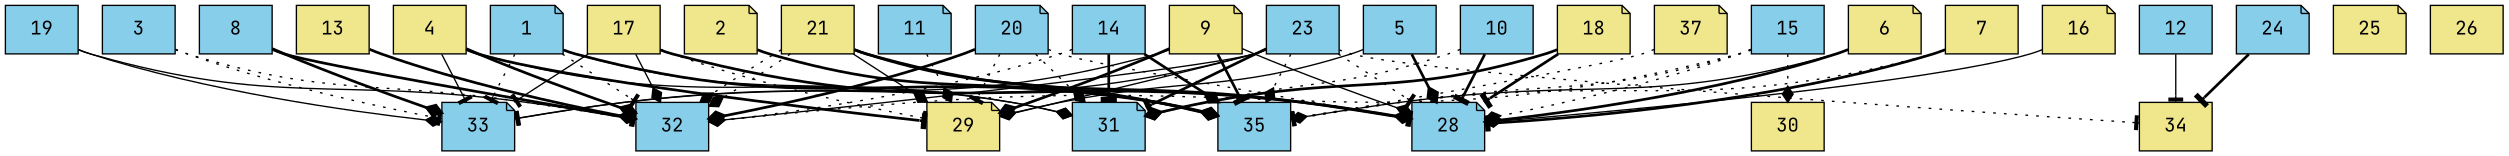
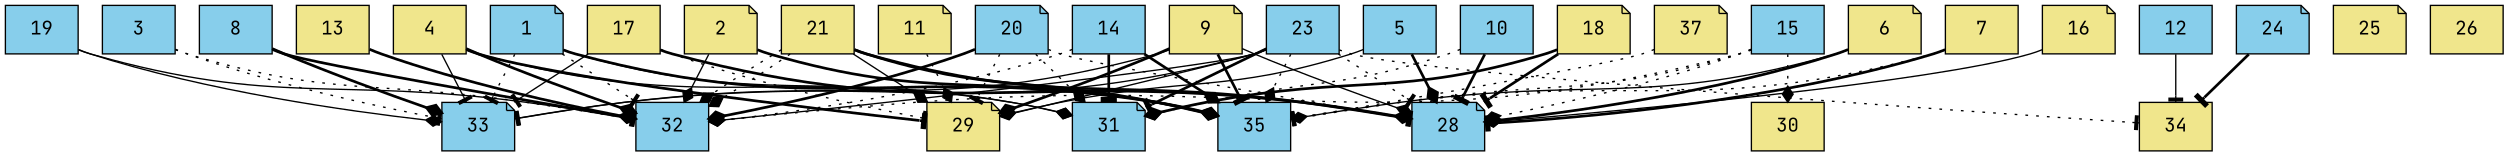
(915, 30) -> (915, 30)
(644, 71) -> (700, 71)
